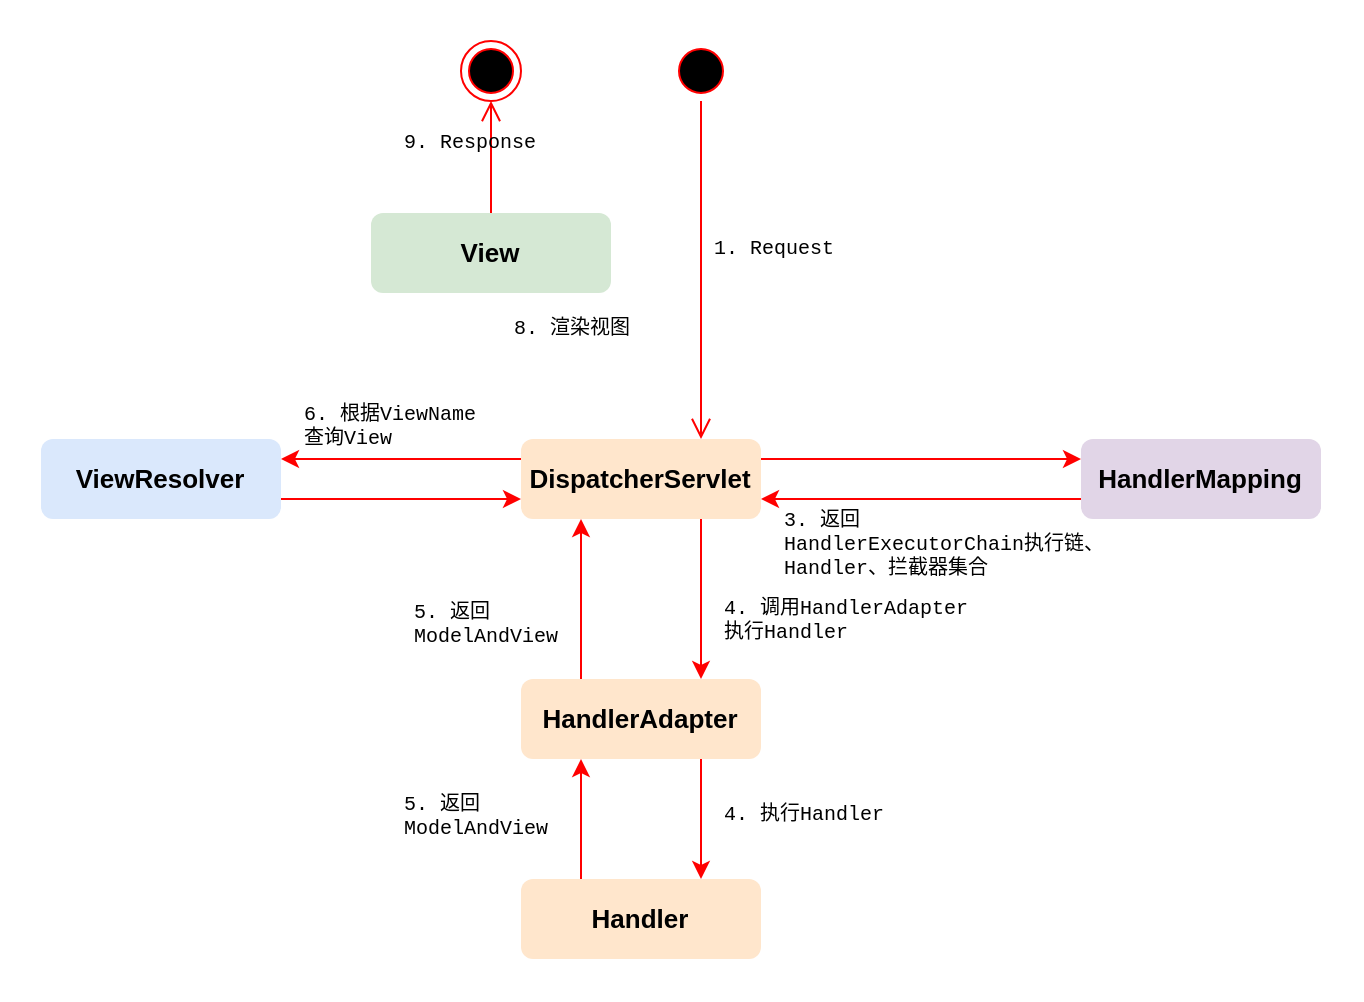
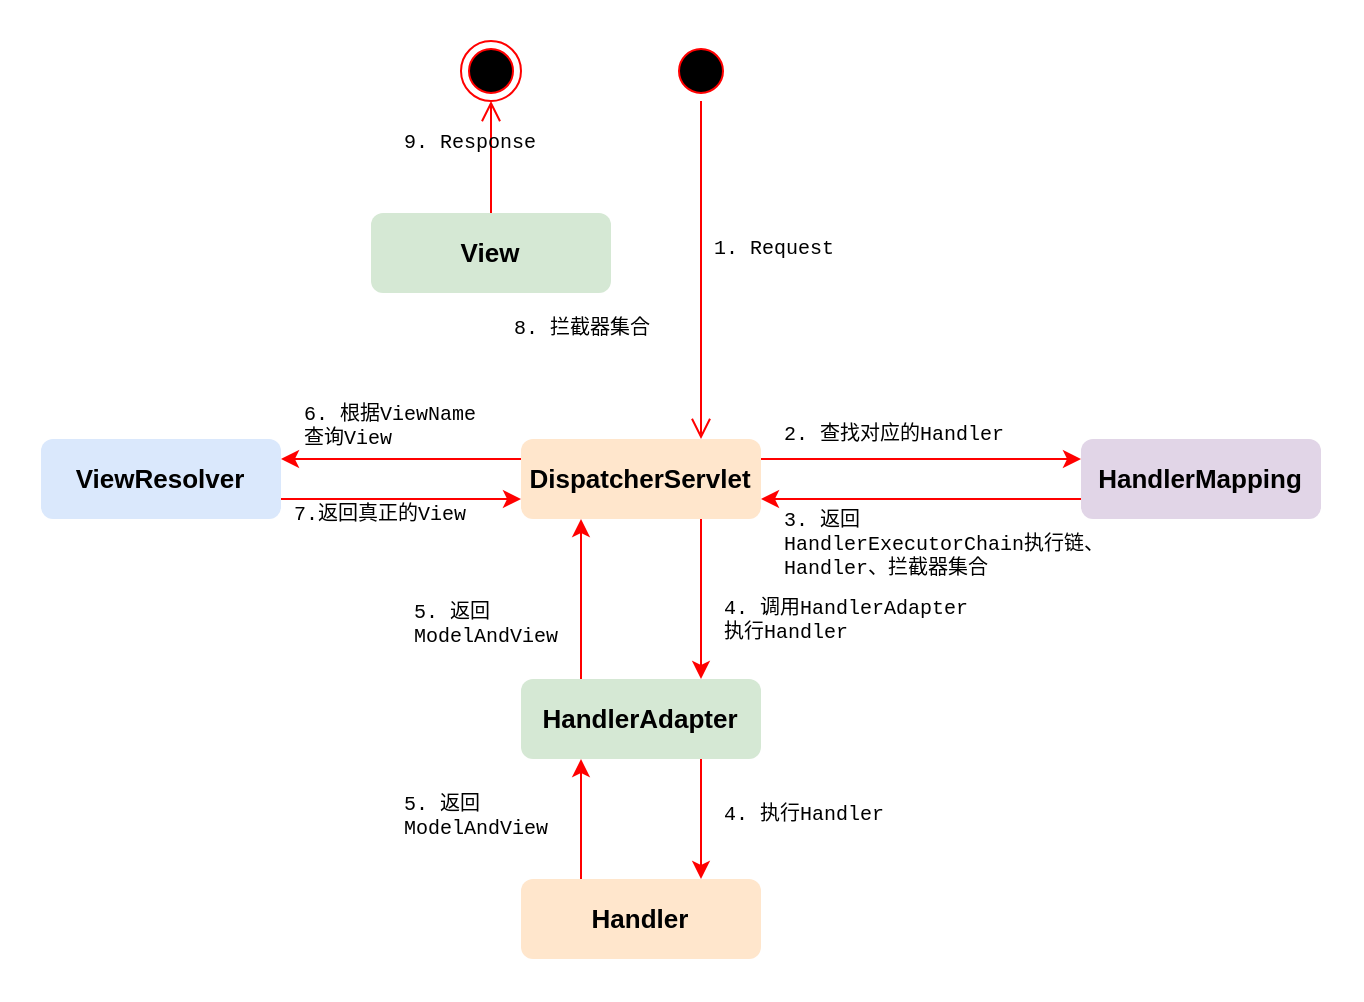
(567, 331) -> (577, 331)
none -> (911, 439)
none -> (401, 519)
(641, 719) -> (641, 719)
